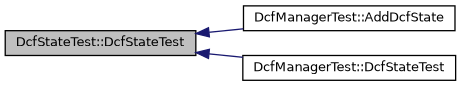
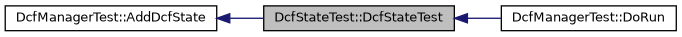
(226, 31) -> (247, 18)
(349, 68) -> (589, 18)
